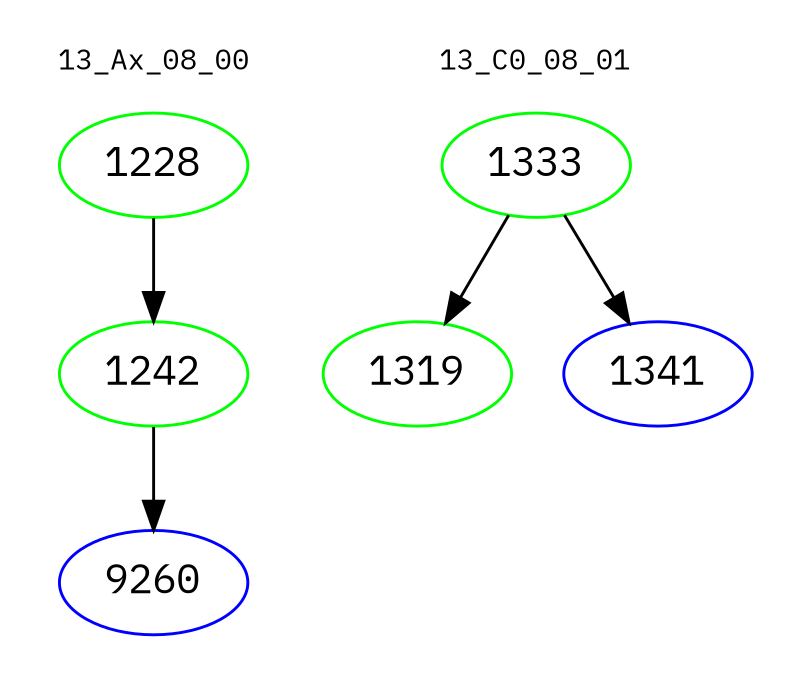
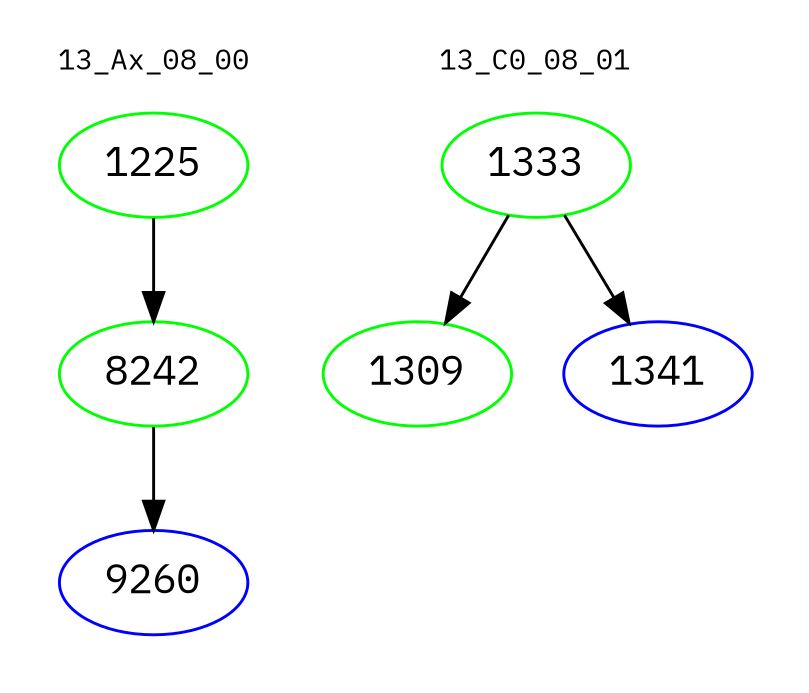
(154, 165) -> (154, 165)
(154, 374) -> (154, 374)
(417, 374) -> (417, 374)
